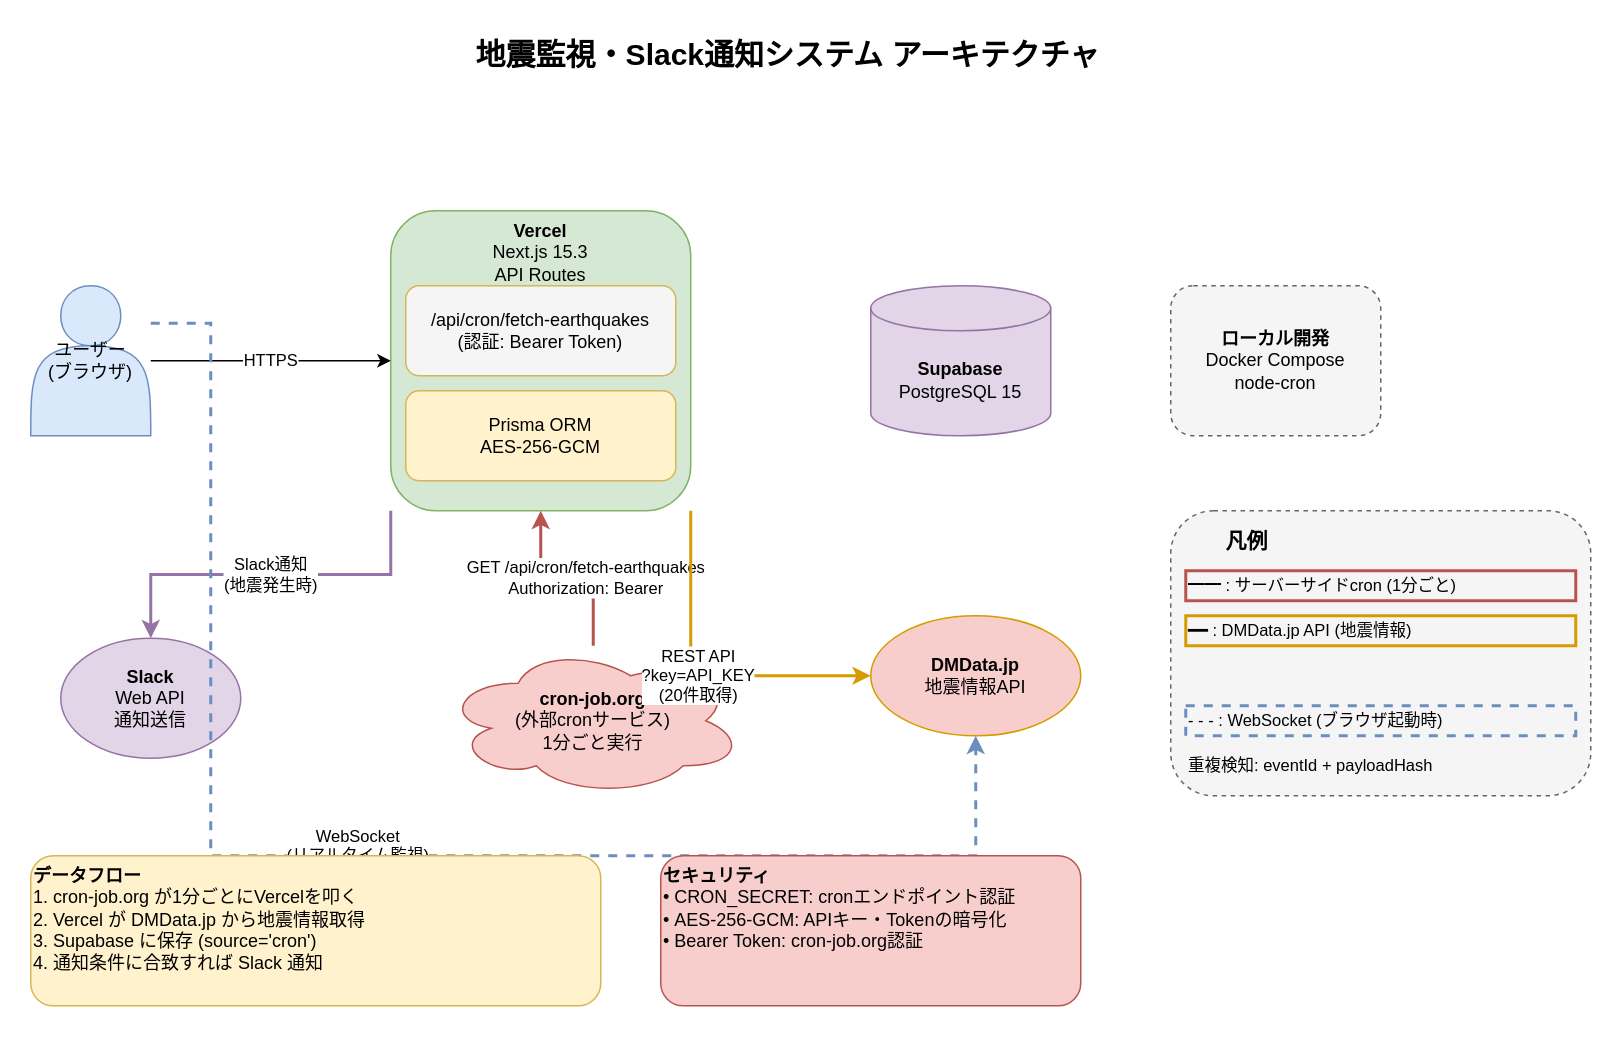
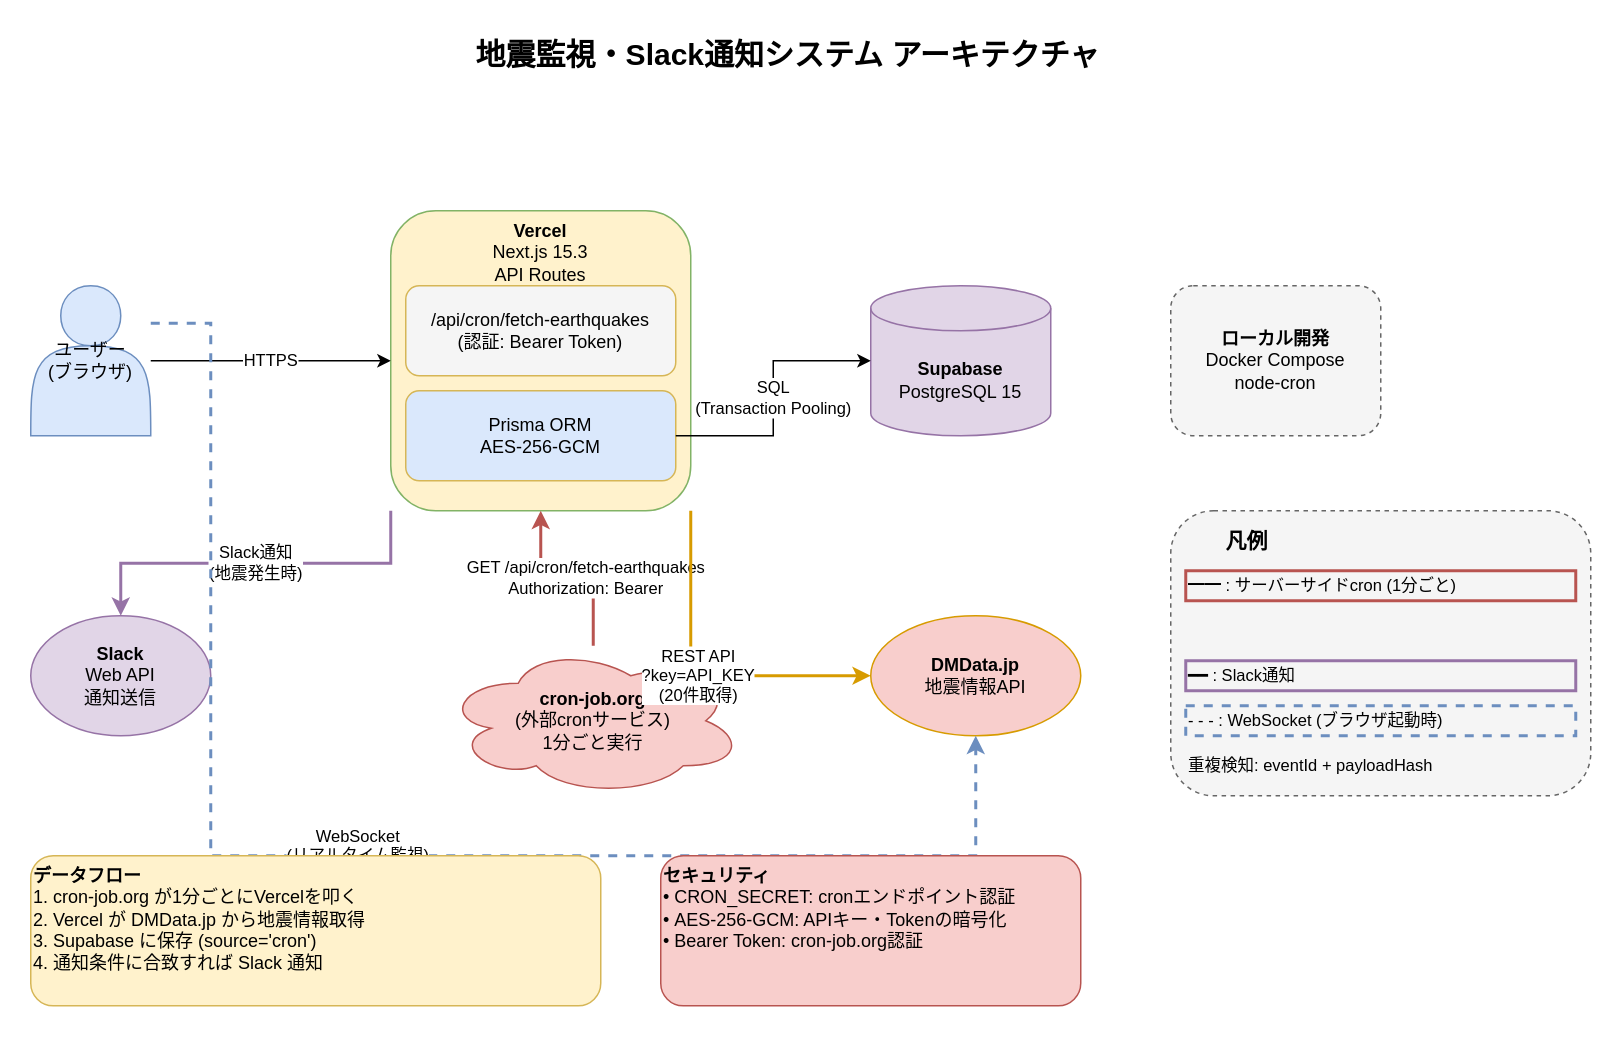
(541, 264) -> (541, 264)
none -> (773, 404)
(541, 436) -> (541, 436)
(1381, 631) -> none
none -> (1381, 676)
(151, 698) -> (121, 676)
